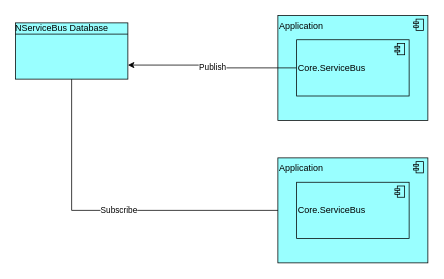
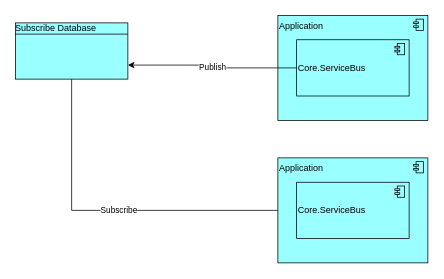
(63, 23) -> (58, 23)
